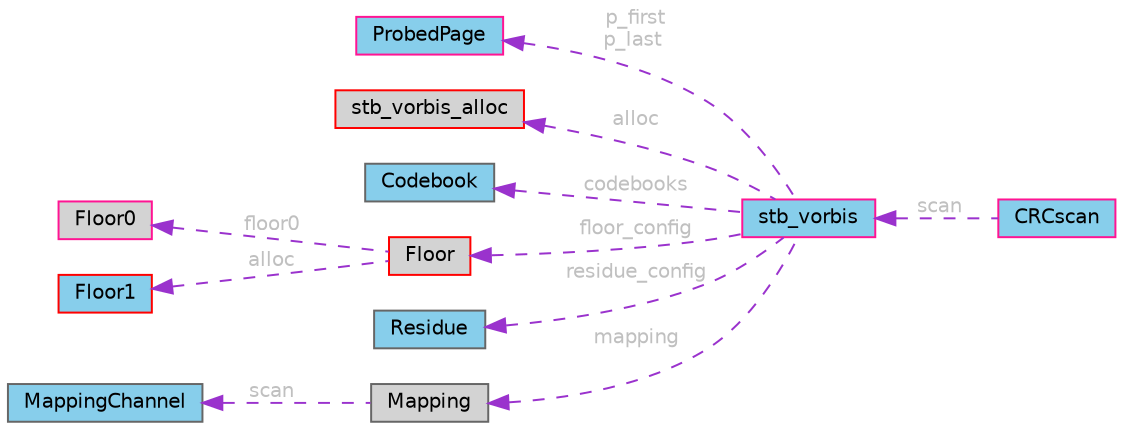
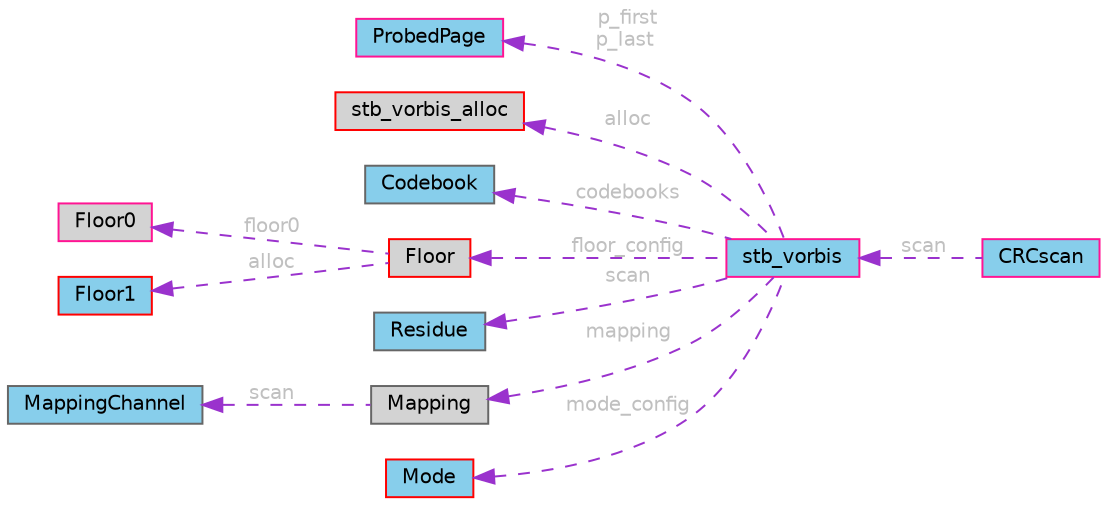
(633, 273) -> (625, 277)
none -> (430, 478)
